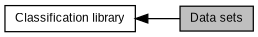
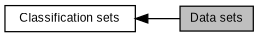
(70, 19) -> (70, 19)
